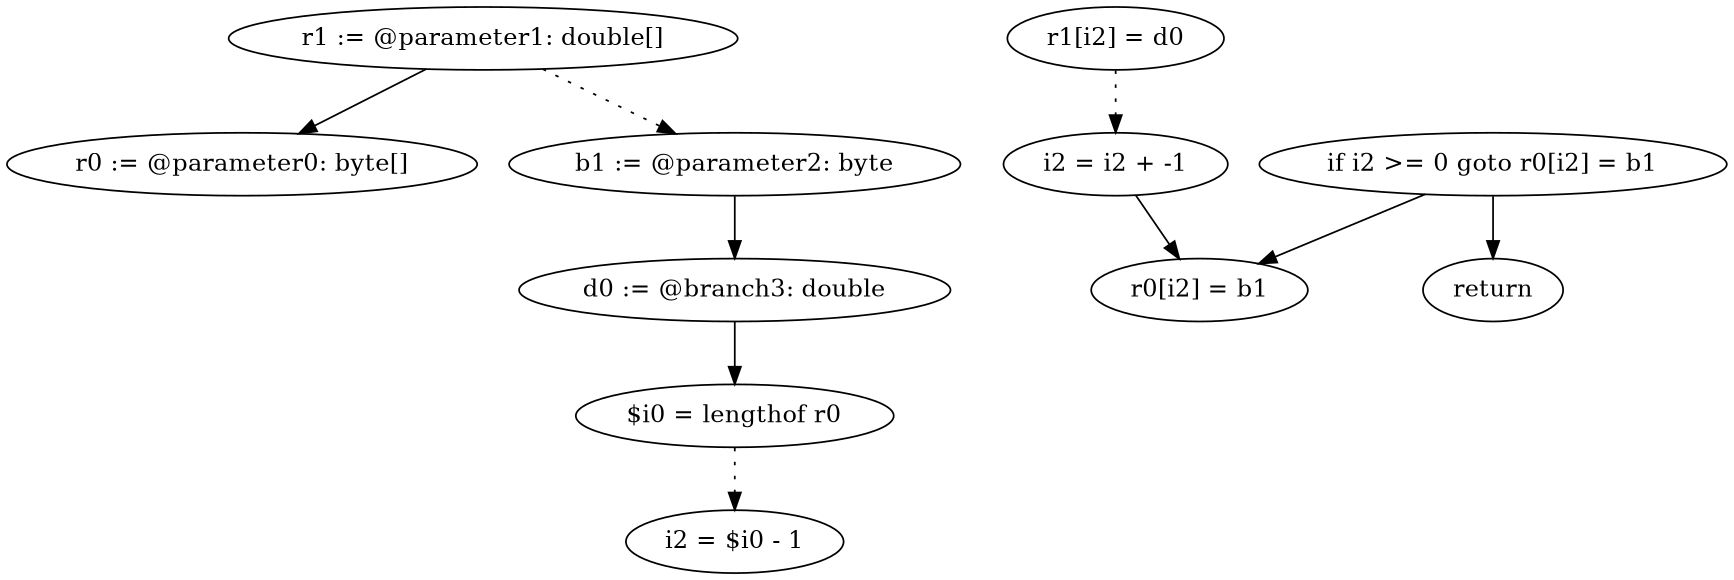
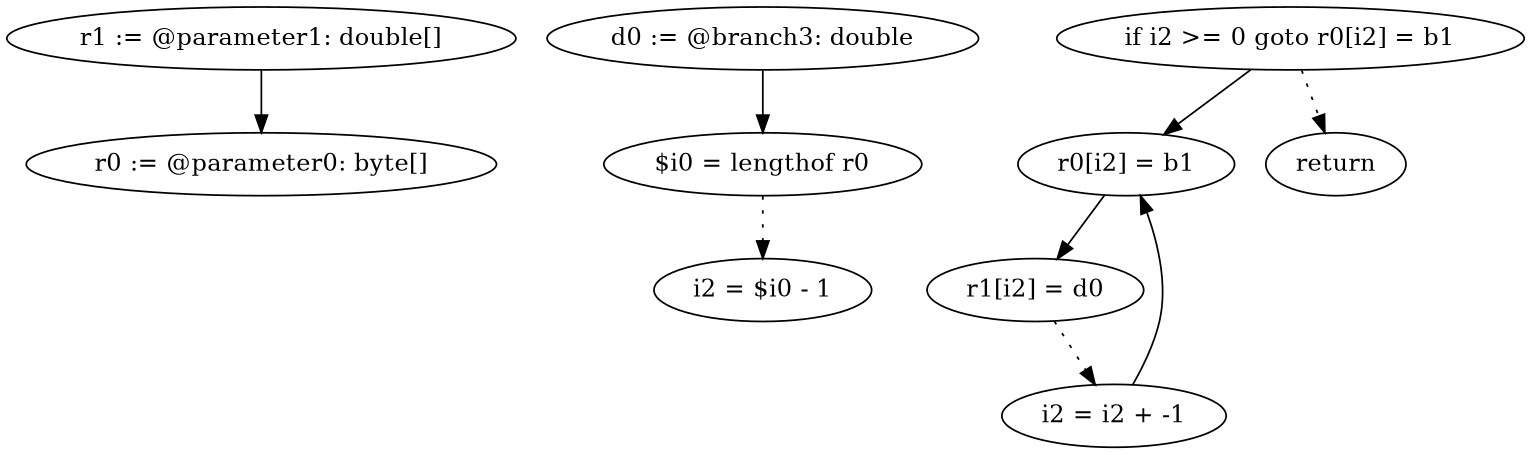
(735, 164) -> none
(1493, 219) -> (1310, 93)
none -> (1086, 220)
